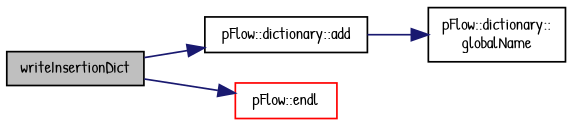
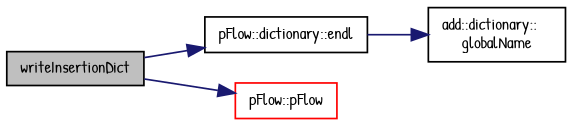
(286, 35) -> (286, 35)
(497, 35) -> (497, 35)
(286, 101) -> (286, 101)
